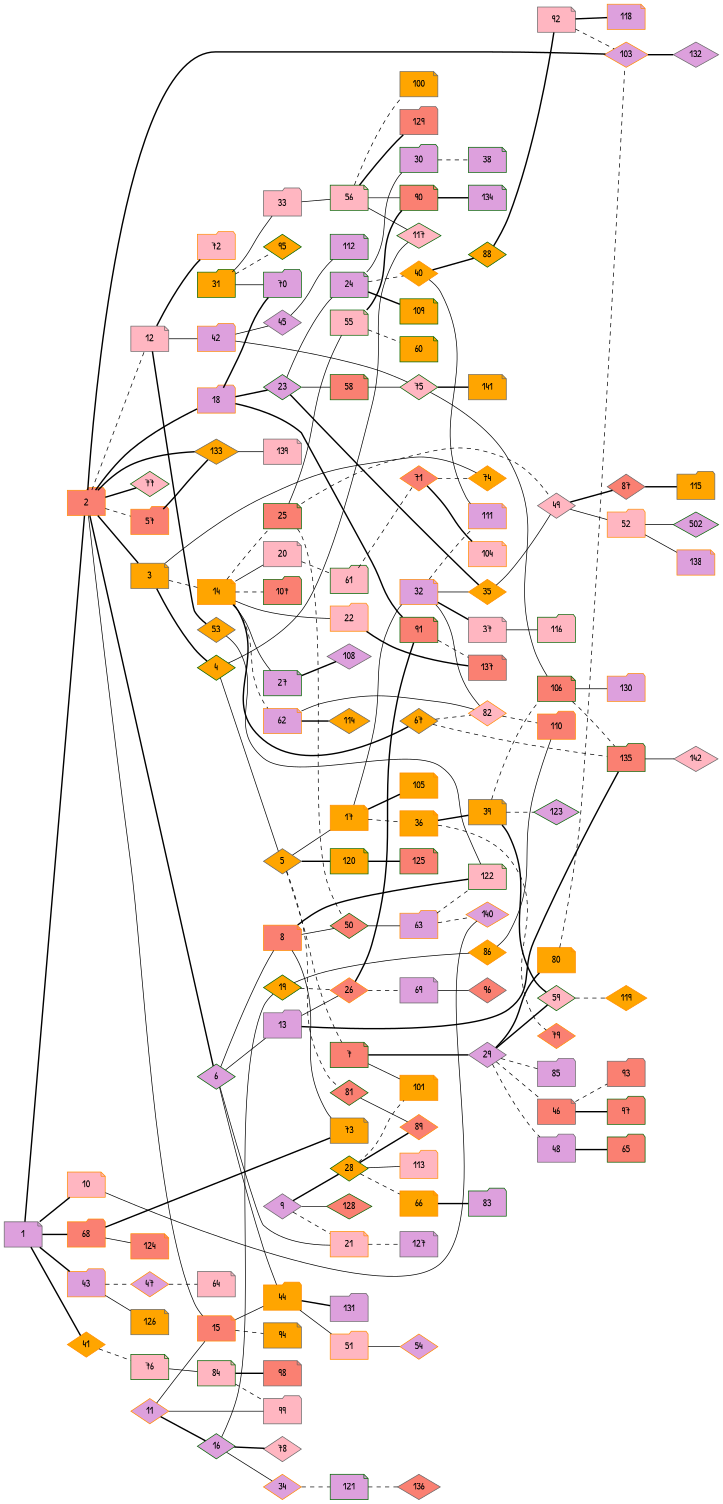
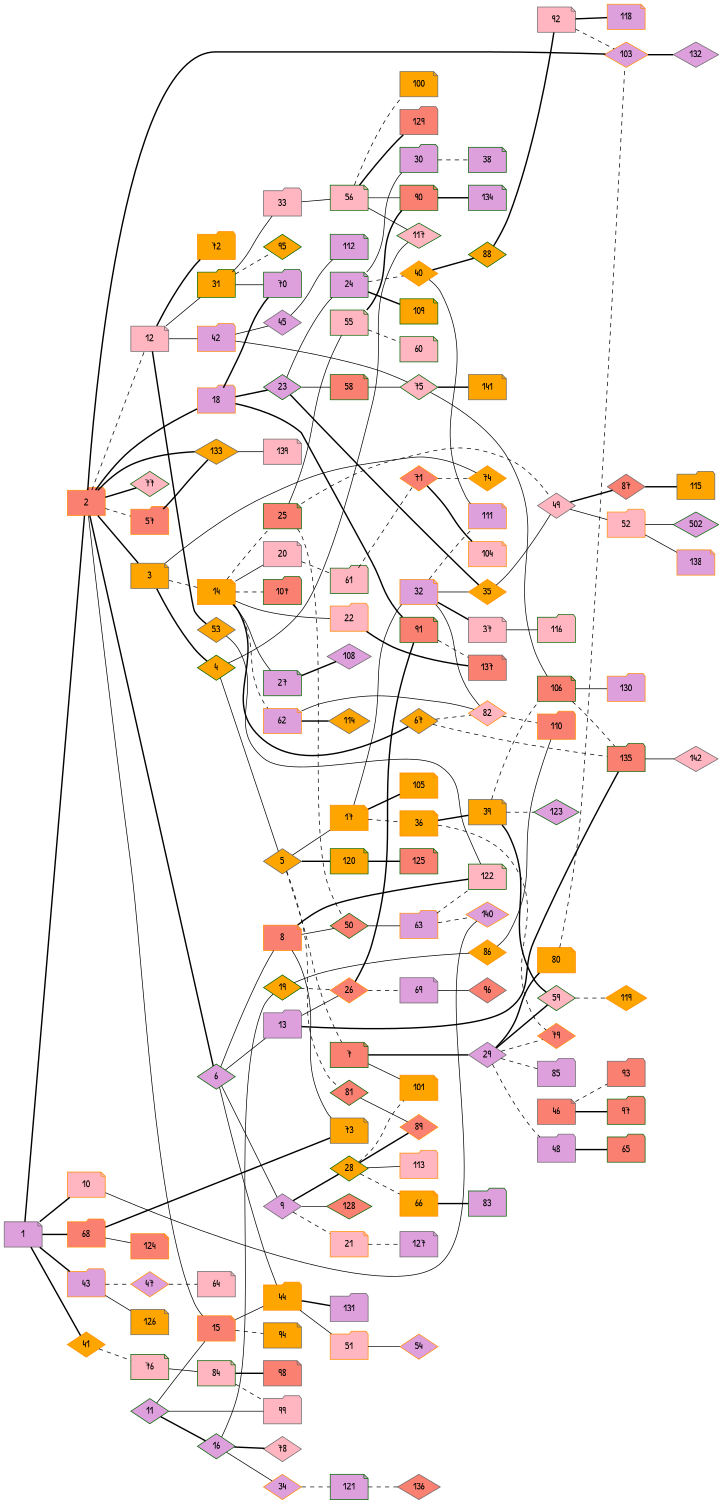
(216, 247) -> (216, 247)
none -> (183, 312)
(419, 349) -> (419, 349)
(519, 1080) -> (522, 1045)
(252, 1196) -> (251, 1144)
(150, 1411) -> (150, 1411)
